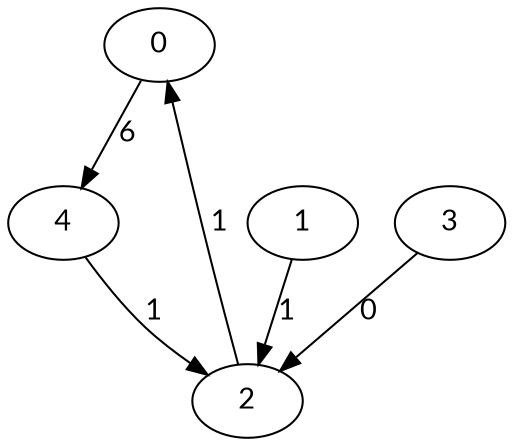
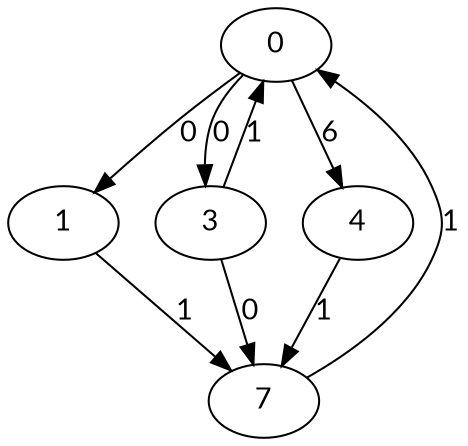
none -> (214, 116)
none -> (174, 124)
none -> (240, 144)
(248, 401) -> (264, 401)
